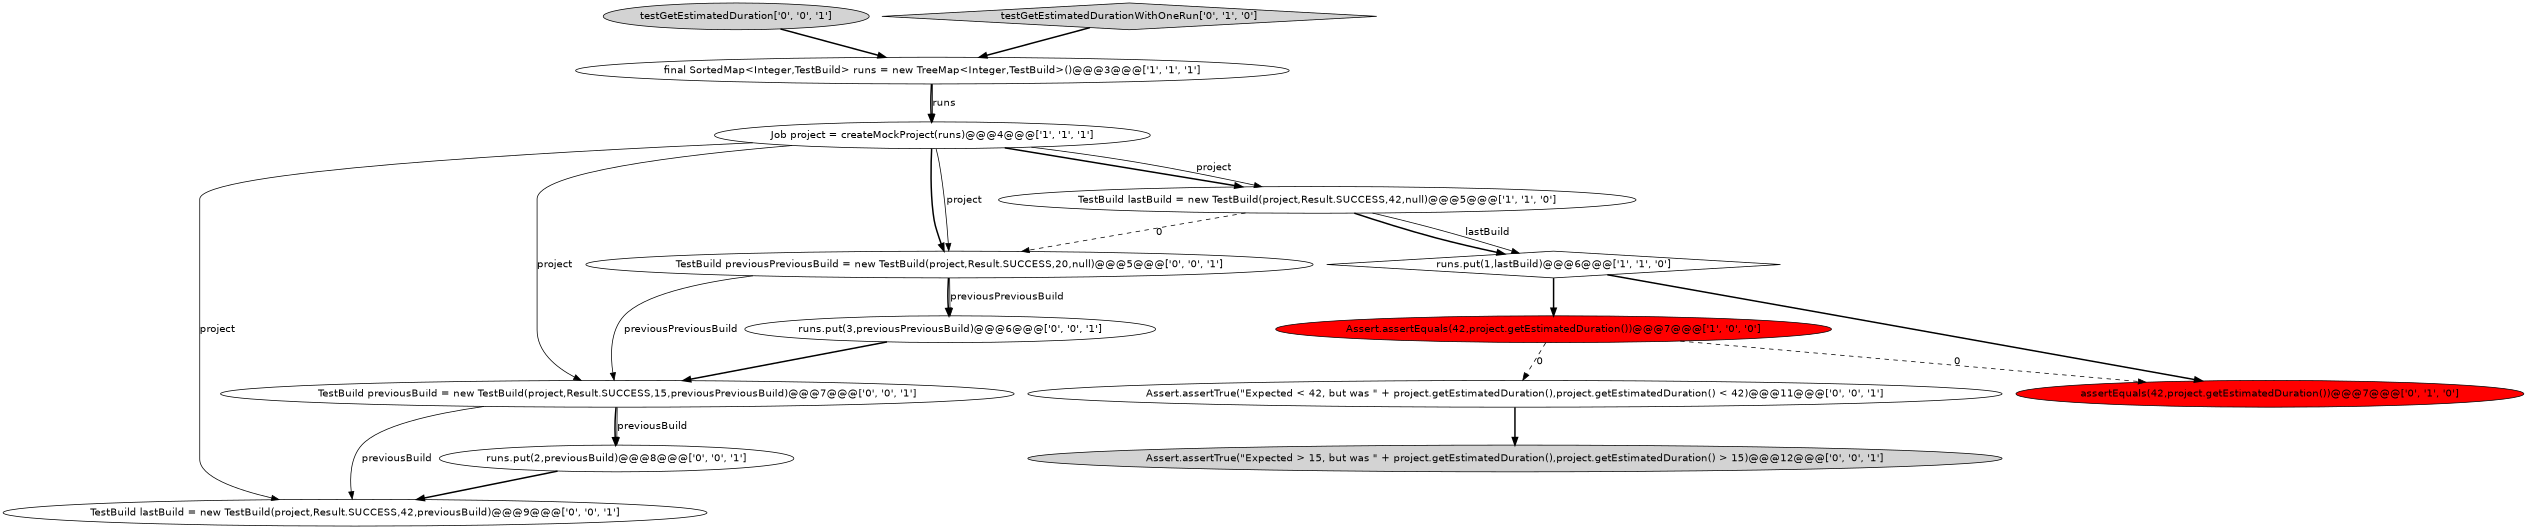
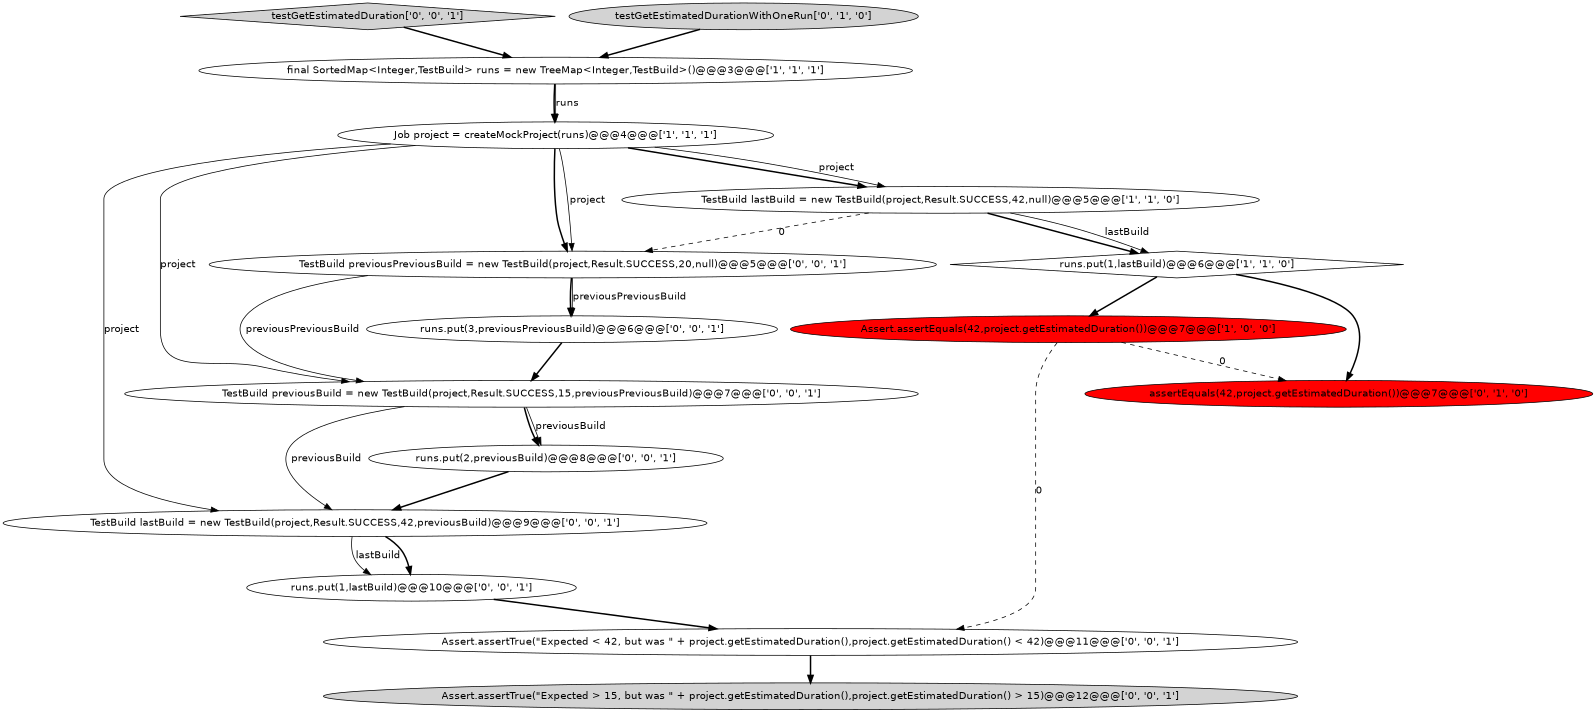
(736, 16) -> (368, 16)
(1129, 16) -> (744, 16)
none -> (412, 588)
